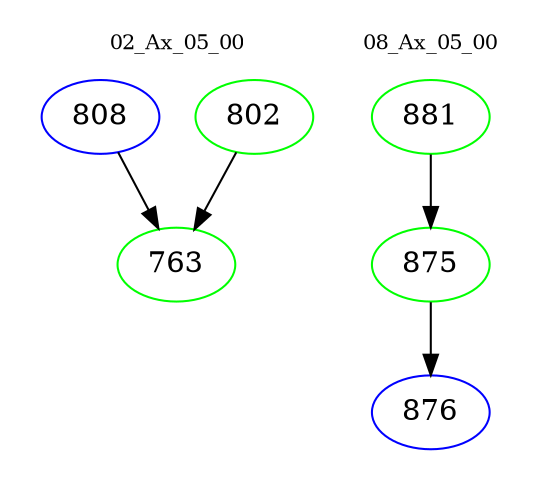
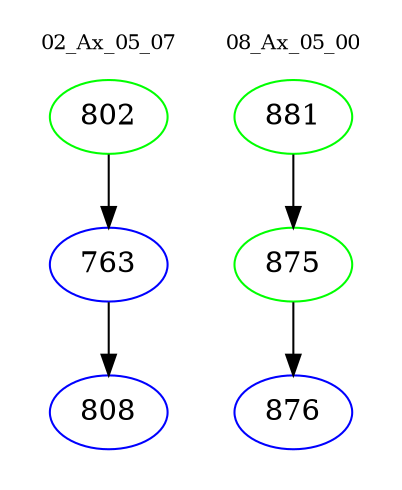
(177, 44) -> (109, 44)
(133, 181) -> (109, 328)
(176, 265) -> (109, 265)
